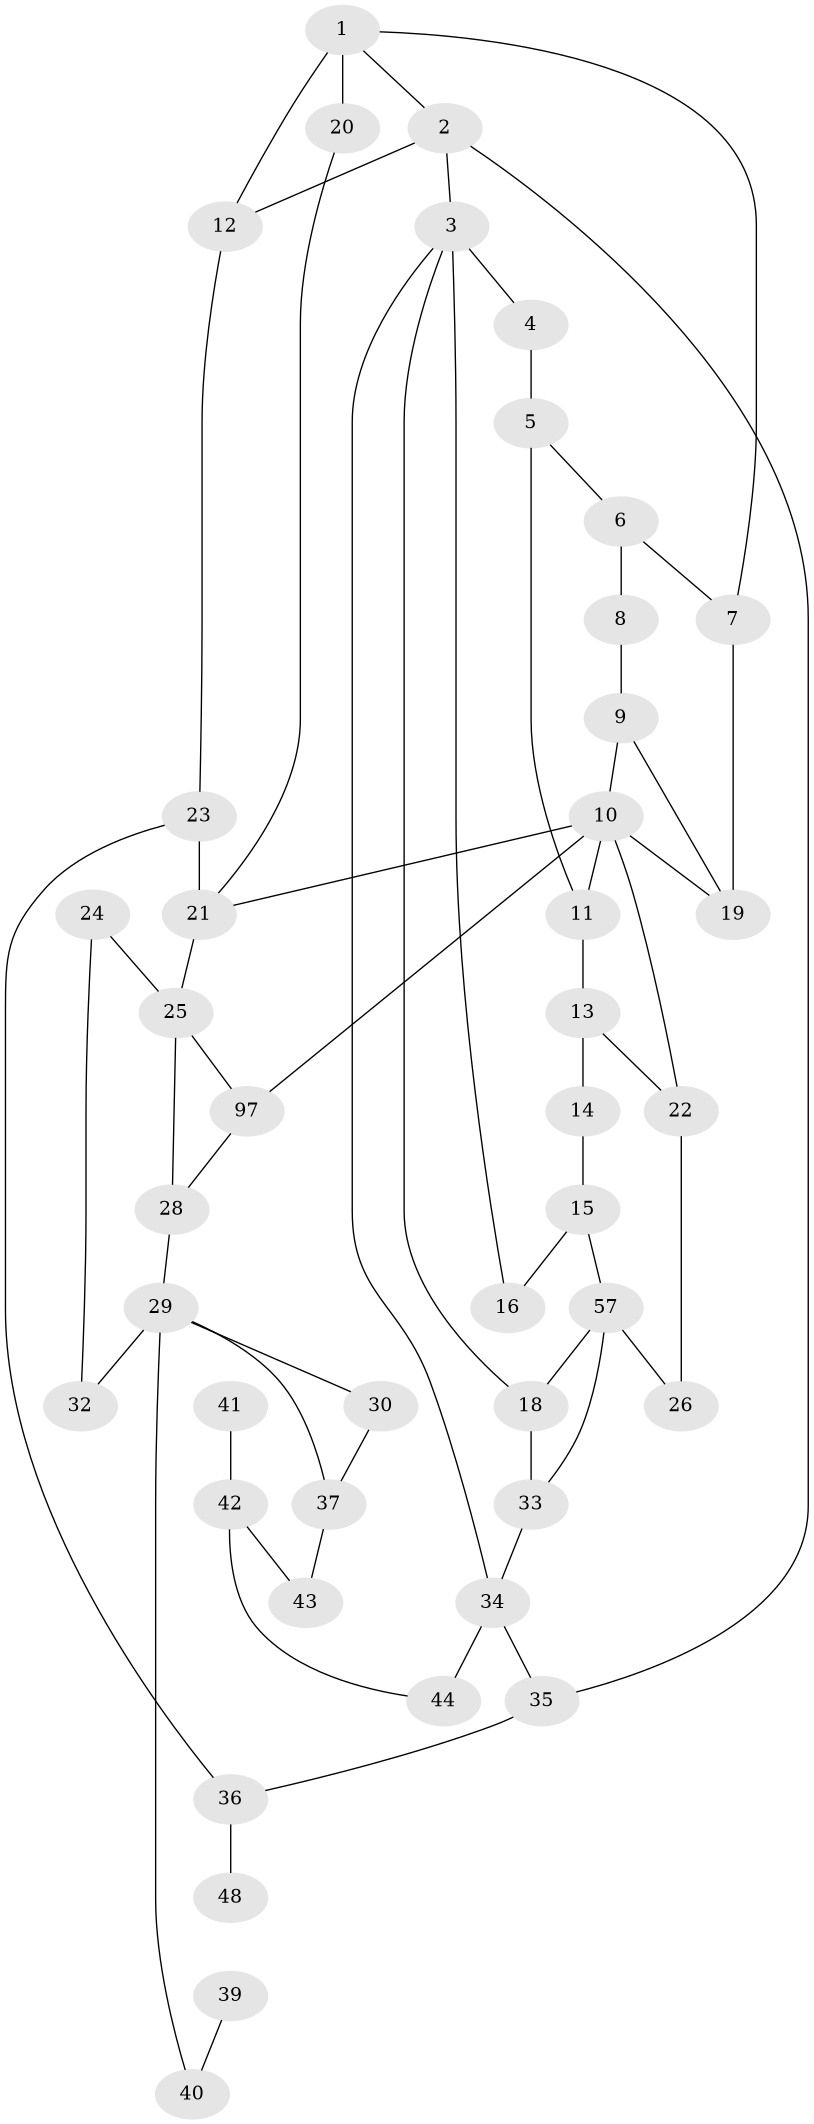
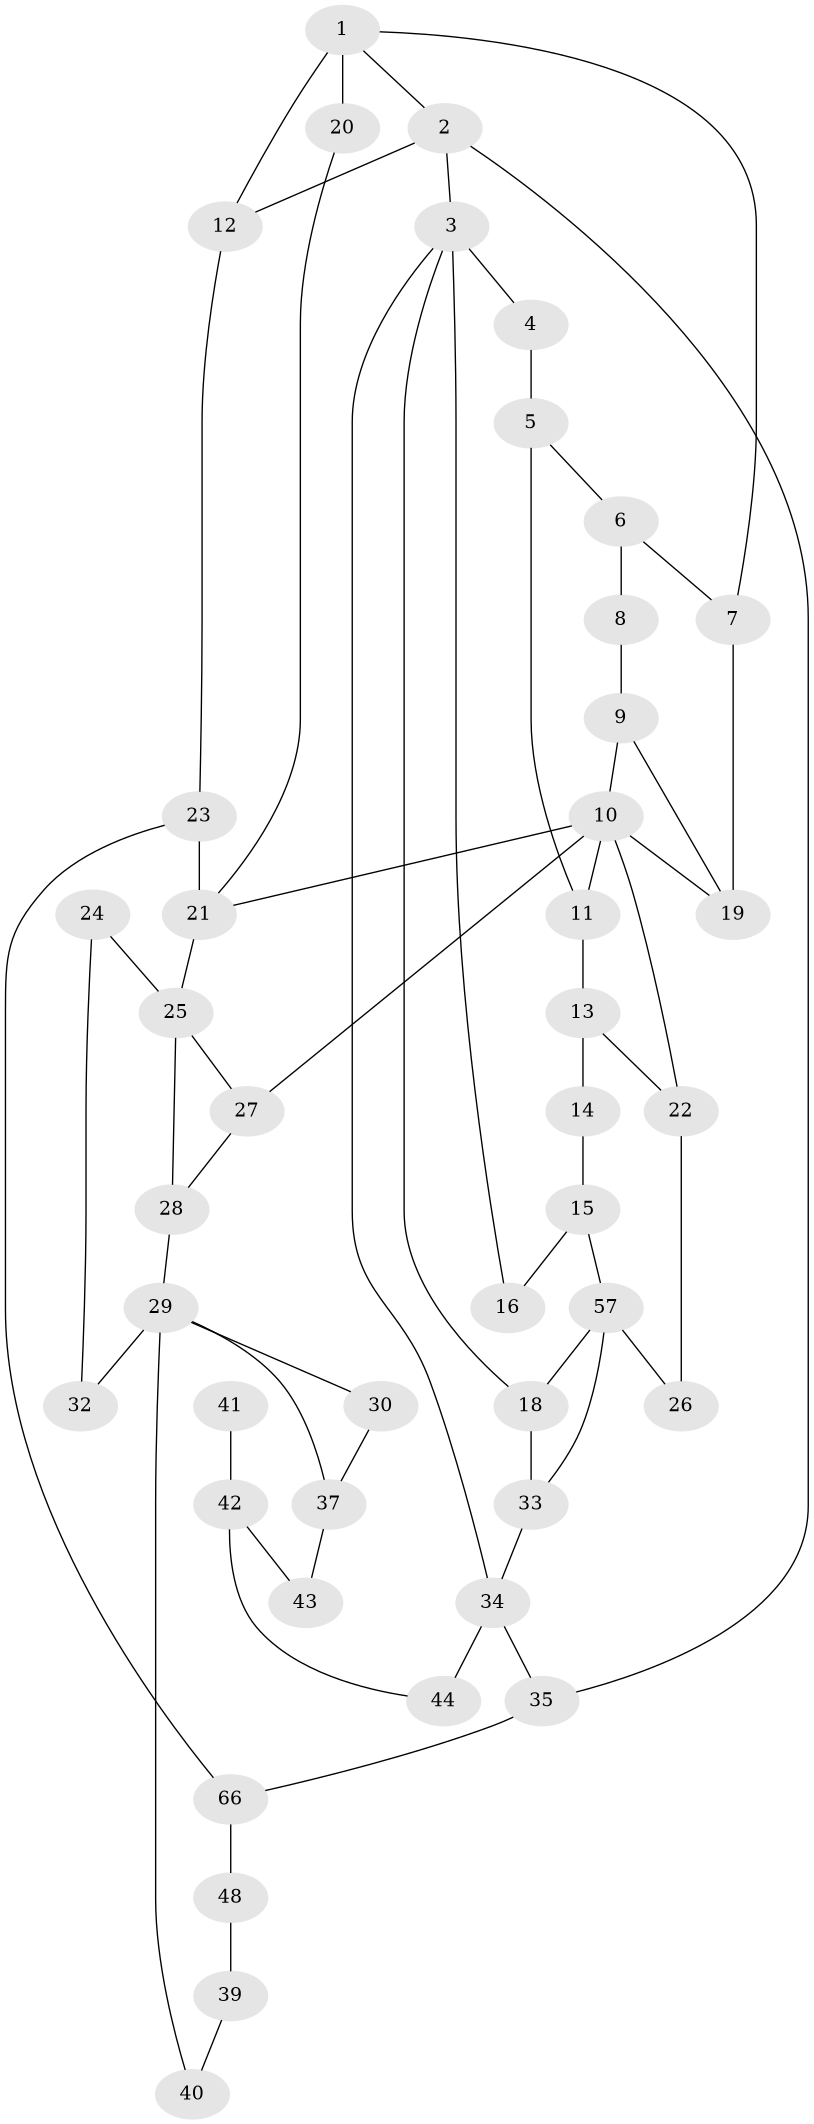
(247, 1111) -> (247, 1111)
(231, 1799) -> (231, 1799)
none -> (231, 1947)
